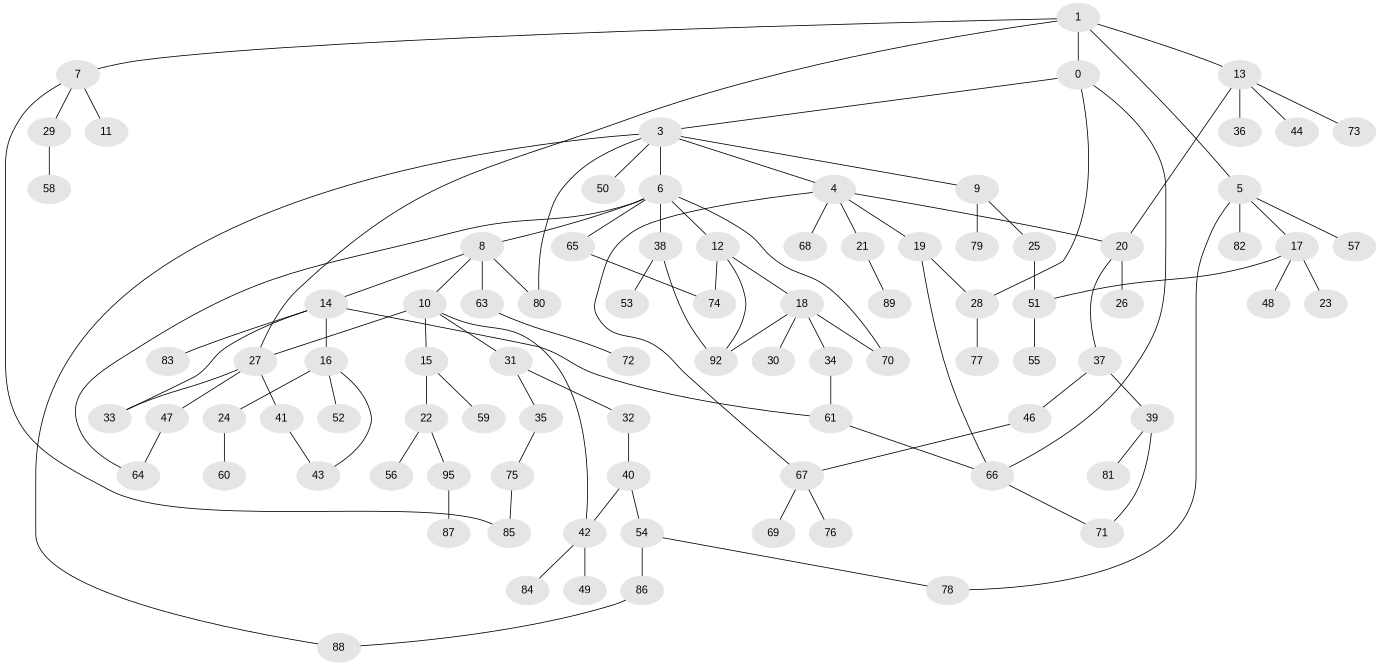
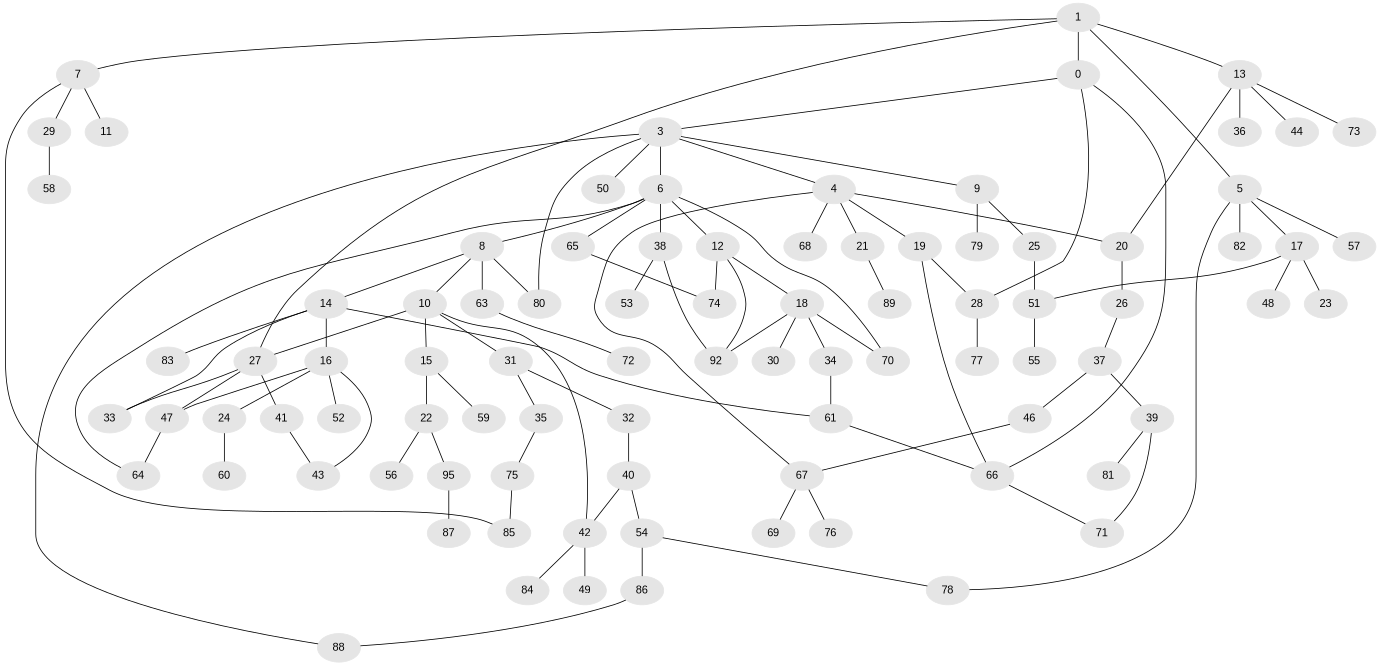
(1091, 301) -> (1111, 333)
none -> (245, 388)
